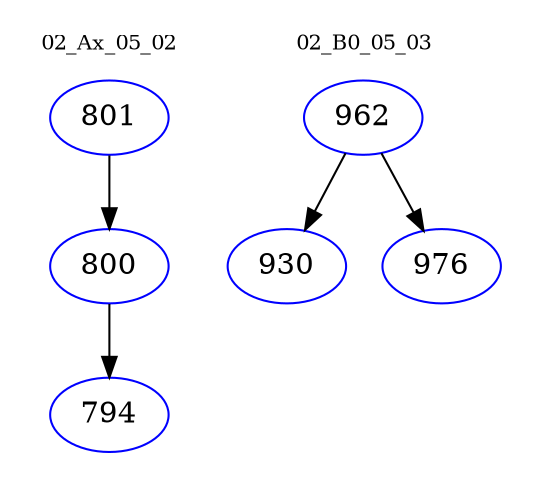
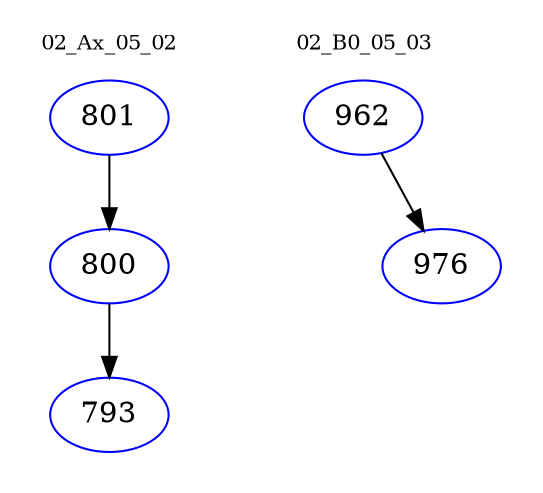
(287, 266) -> none
(109, 415) -> (109, 415)
